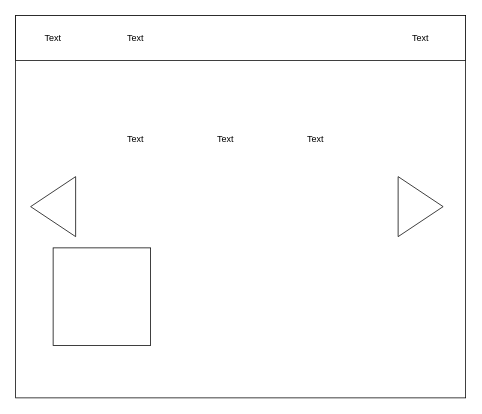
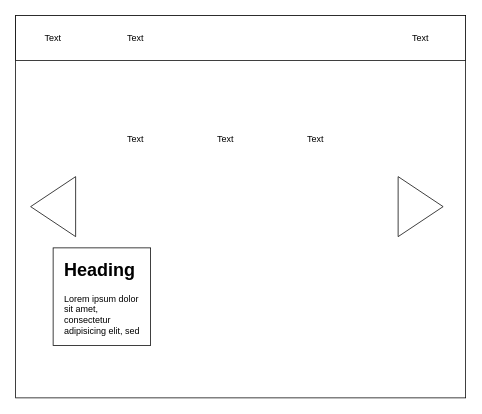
none -> (102, 297)
